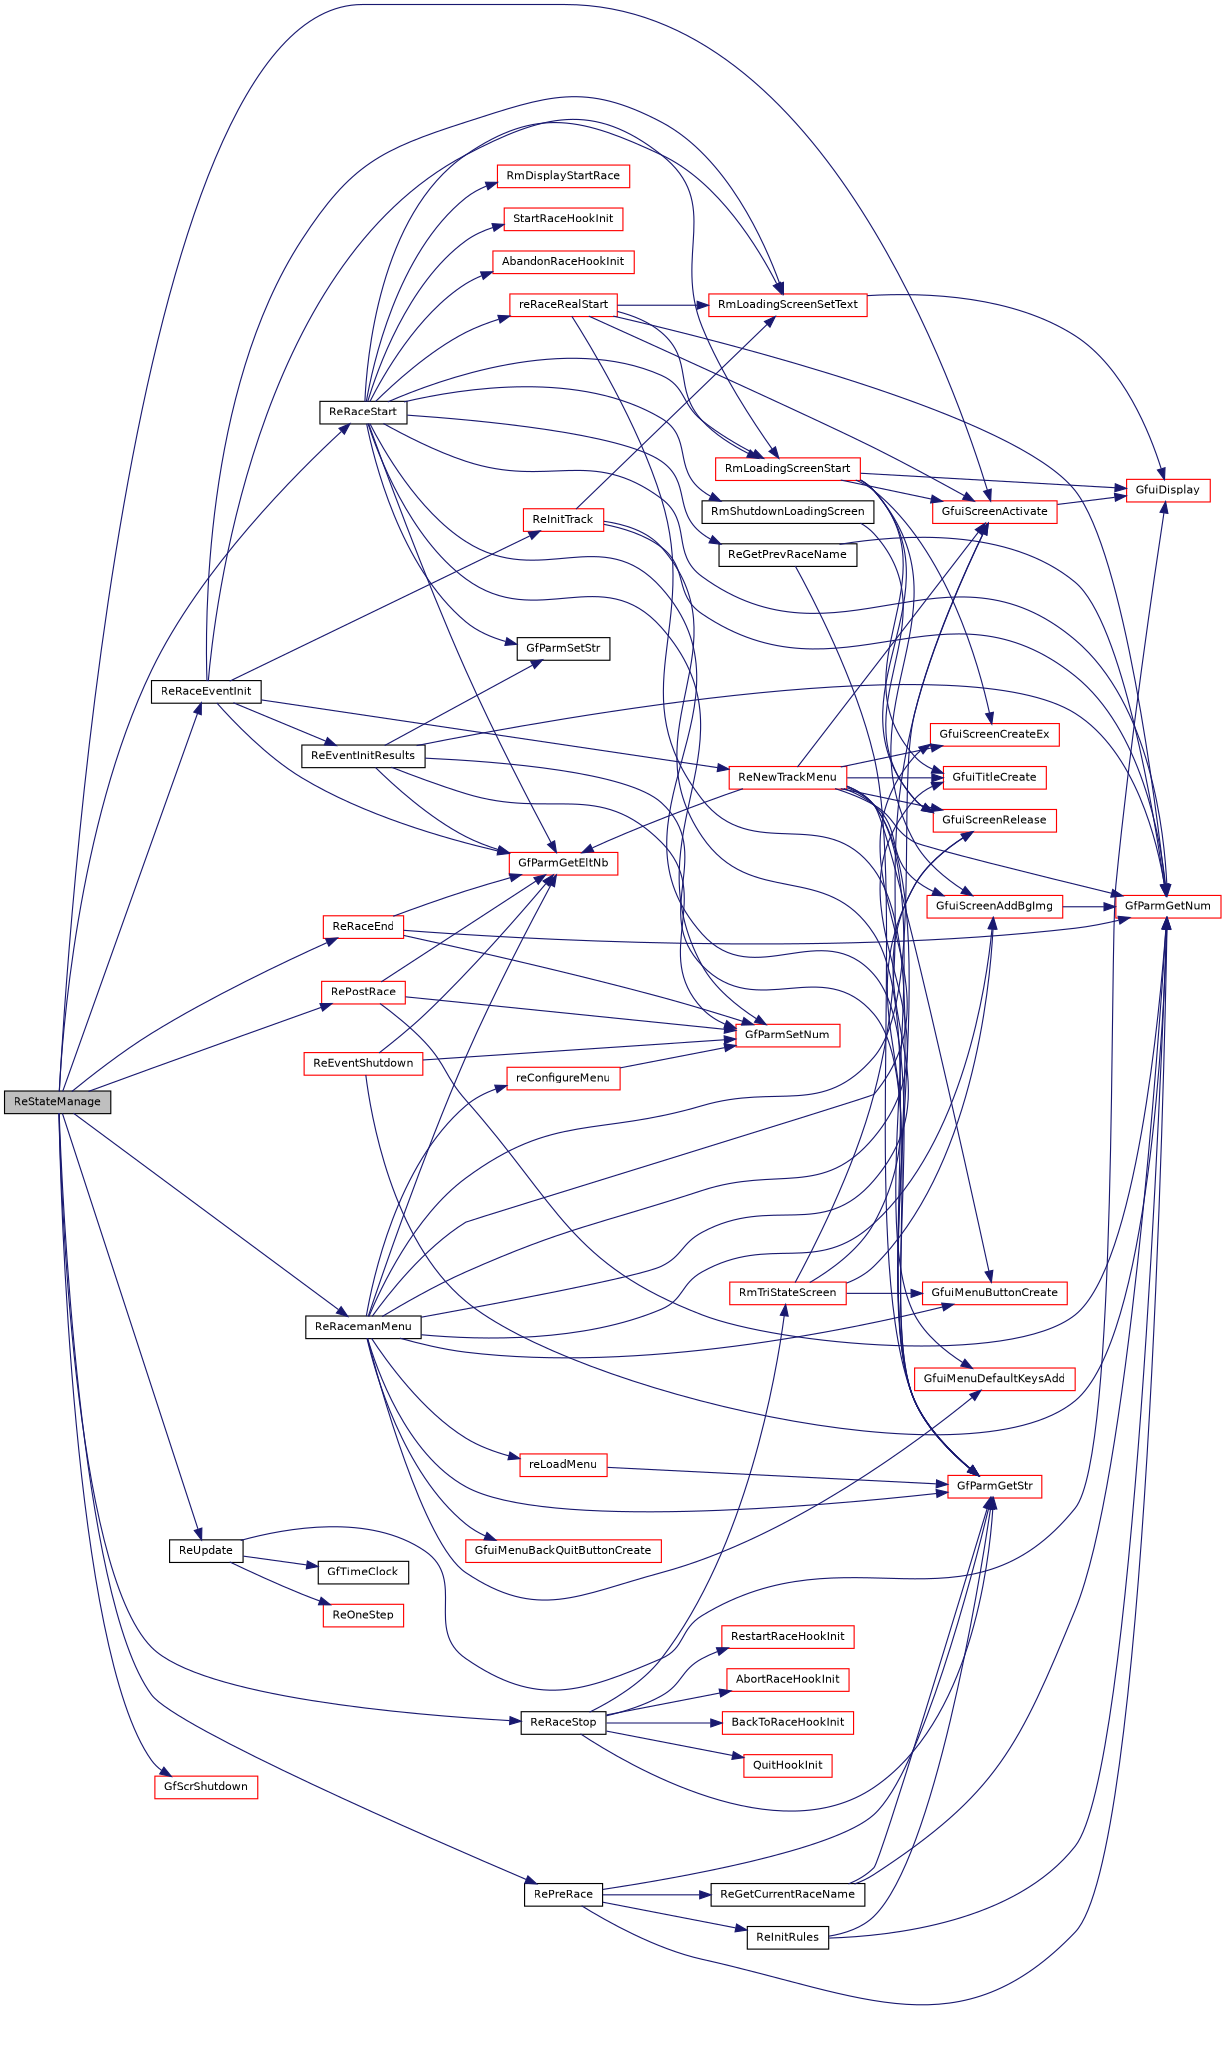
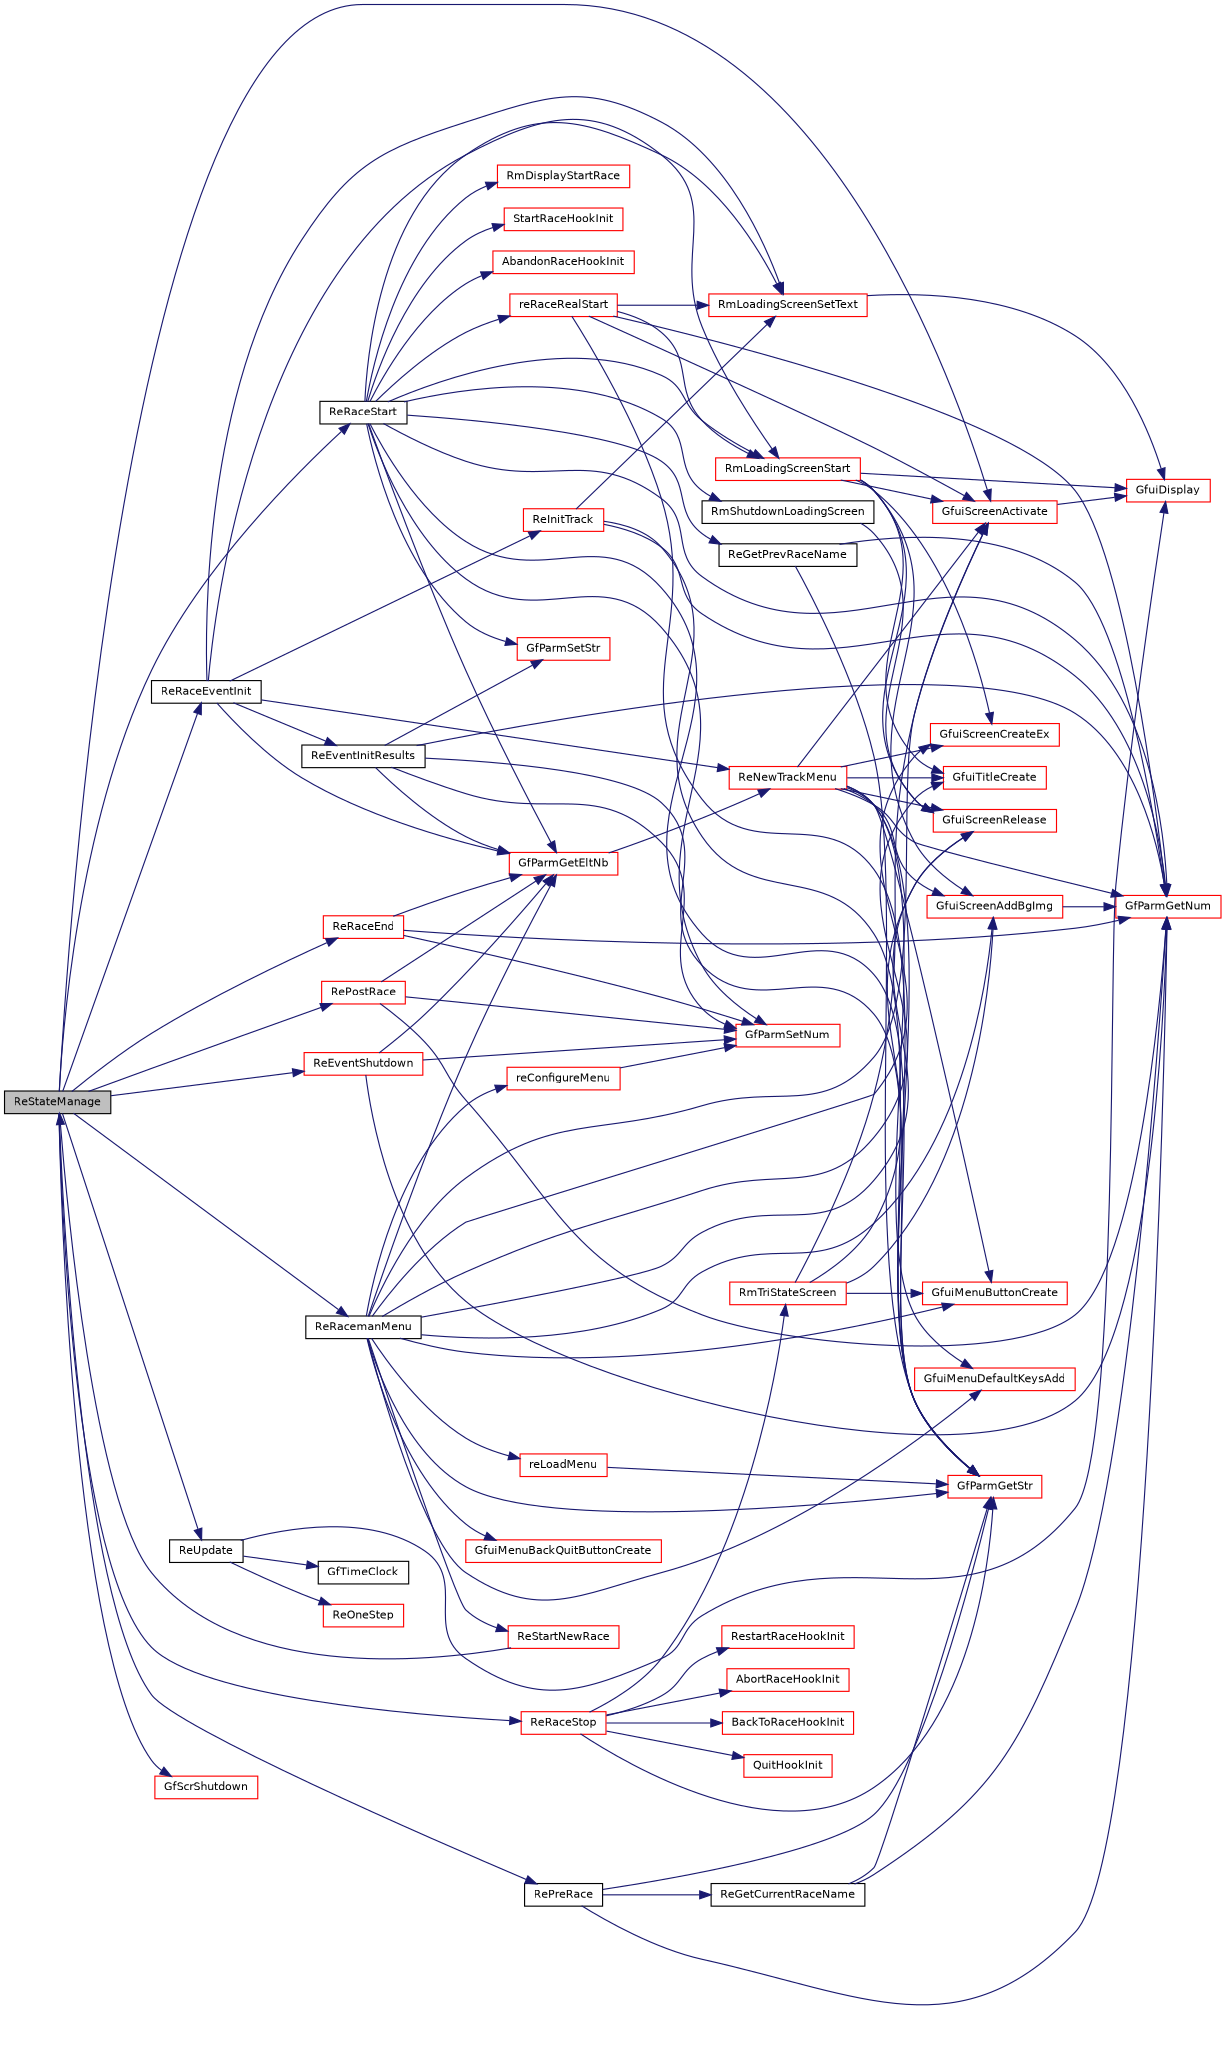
(564, 649) -> (564, 649)
(660, 820) -> (704, 817)
none -> (202, 1084)
none -> (564, 1637)
(564, 1723) -> (564, 1723)
(788, 1938) -> none
